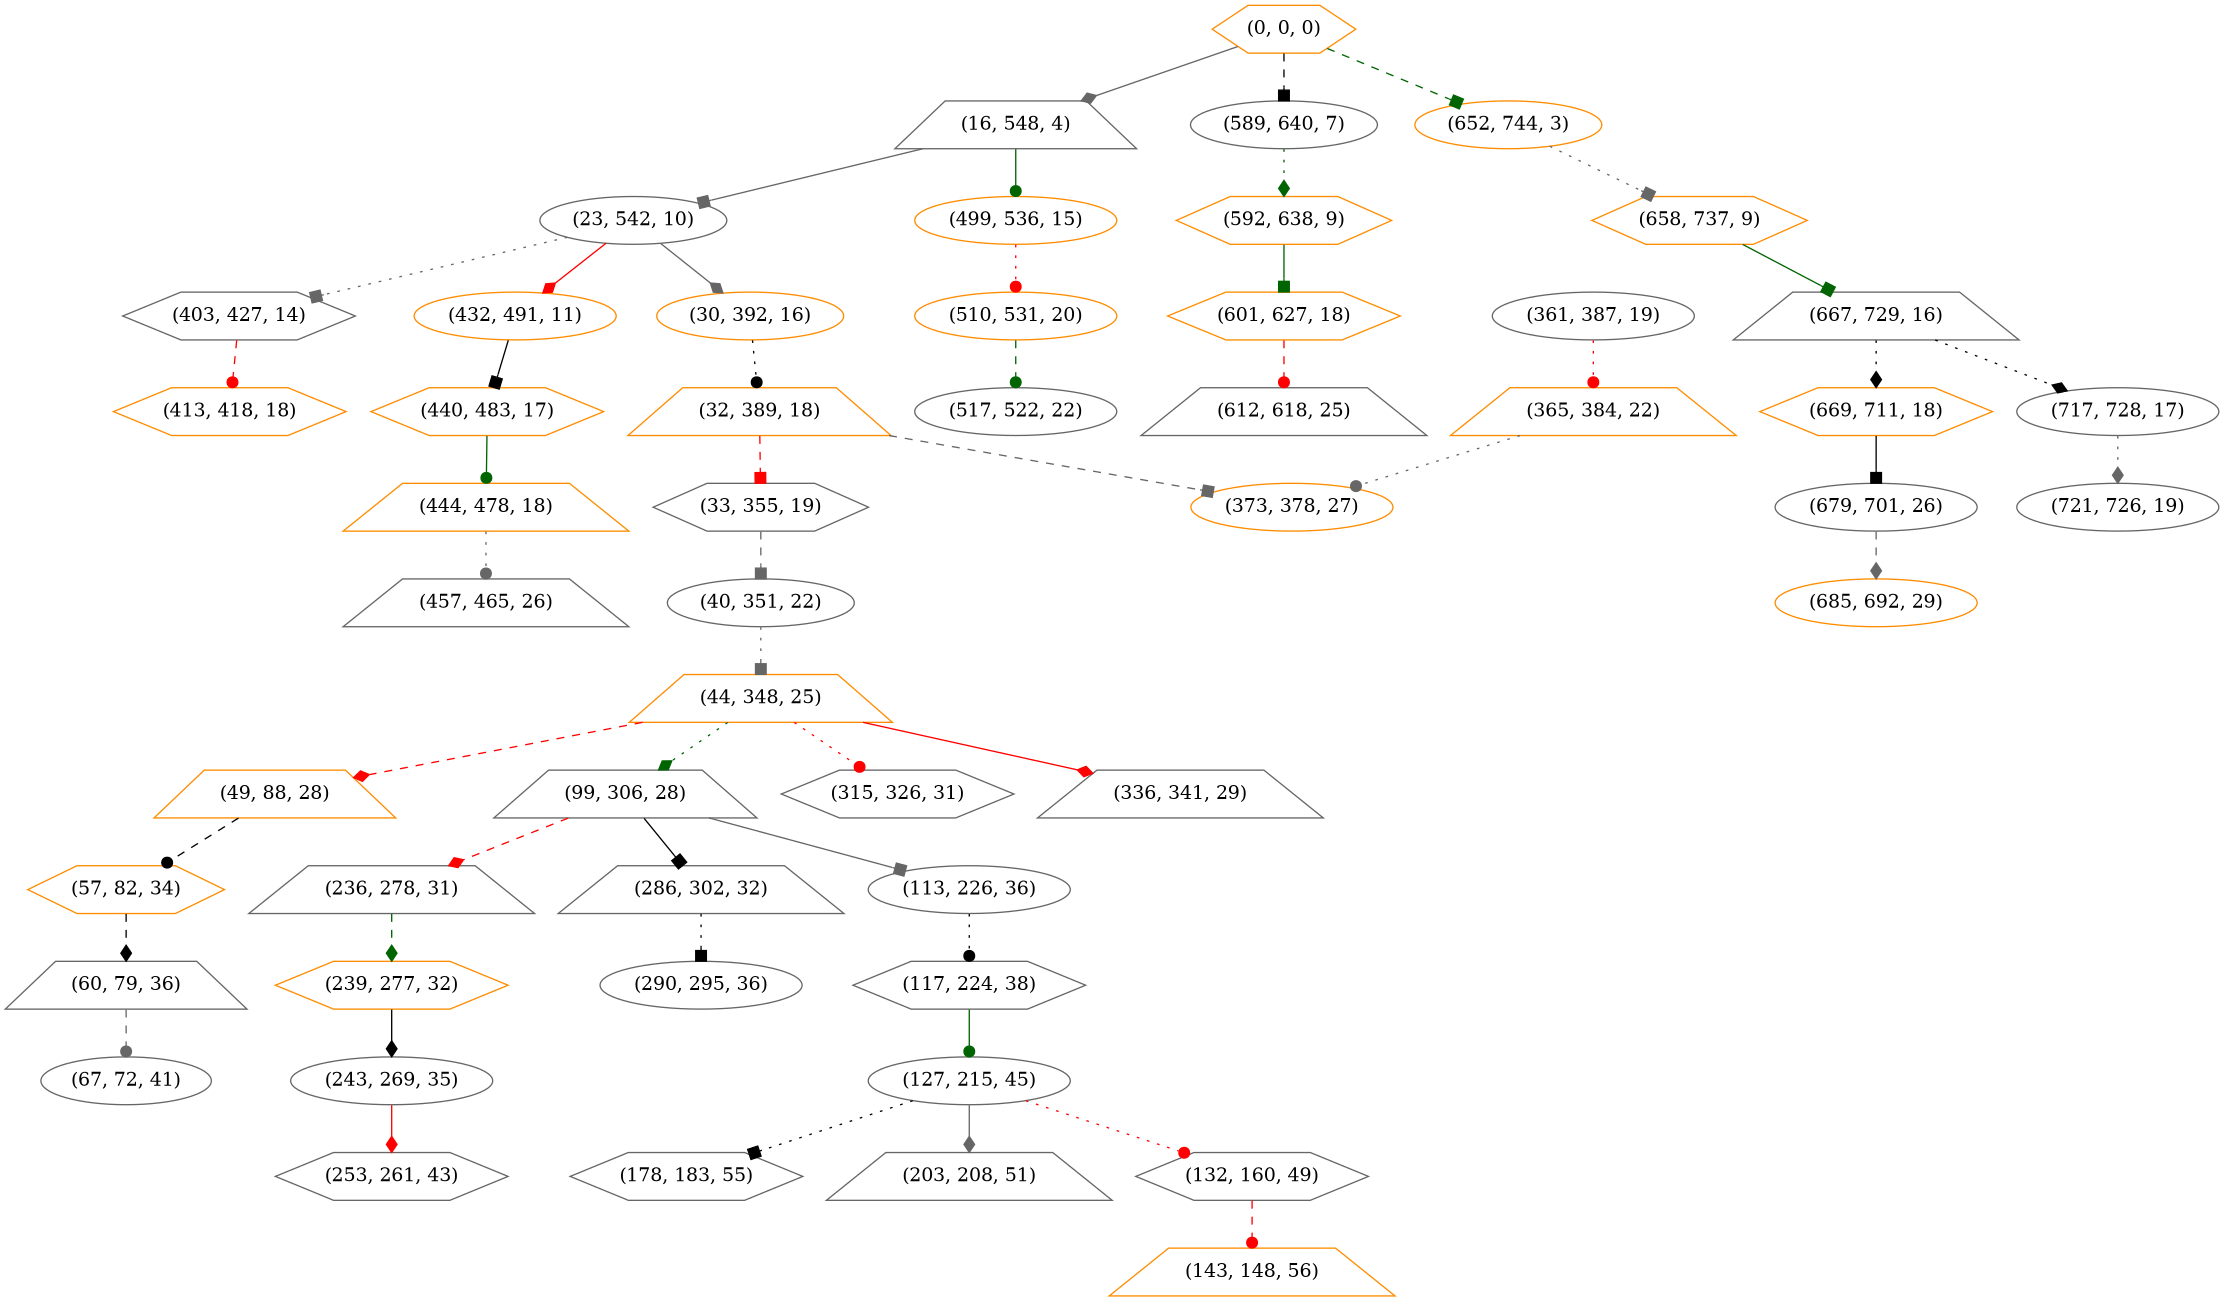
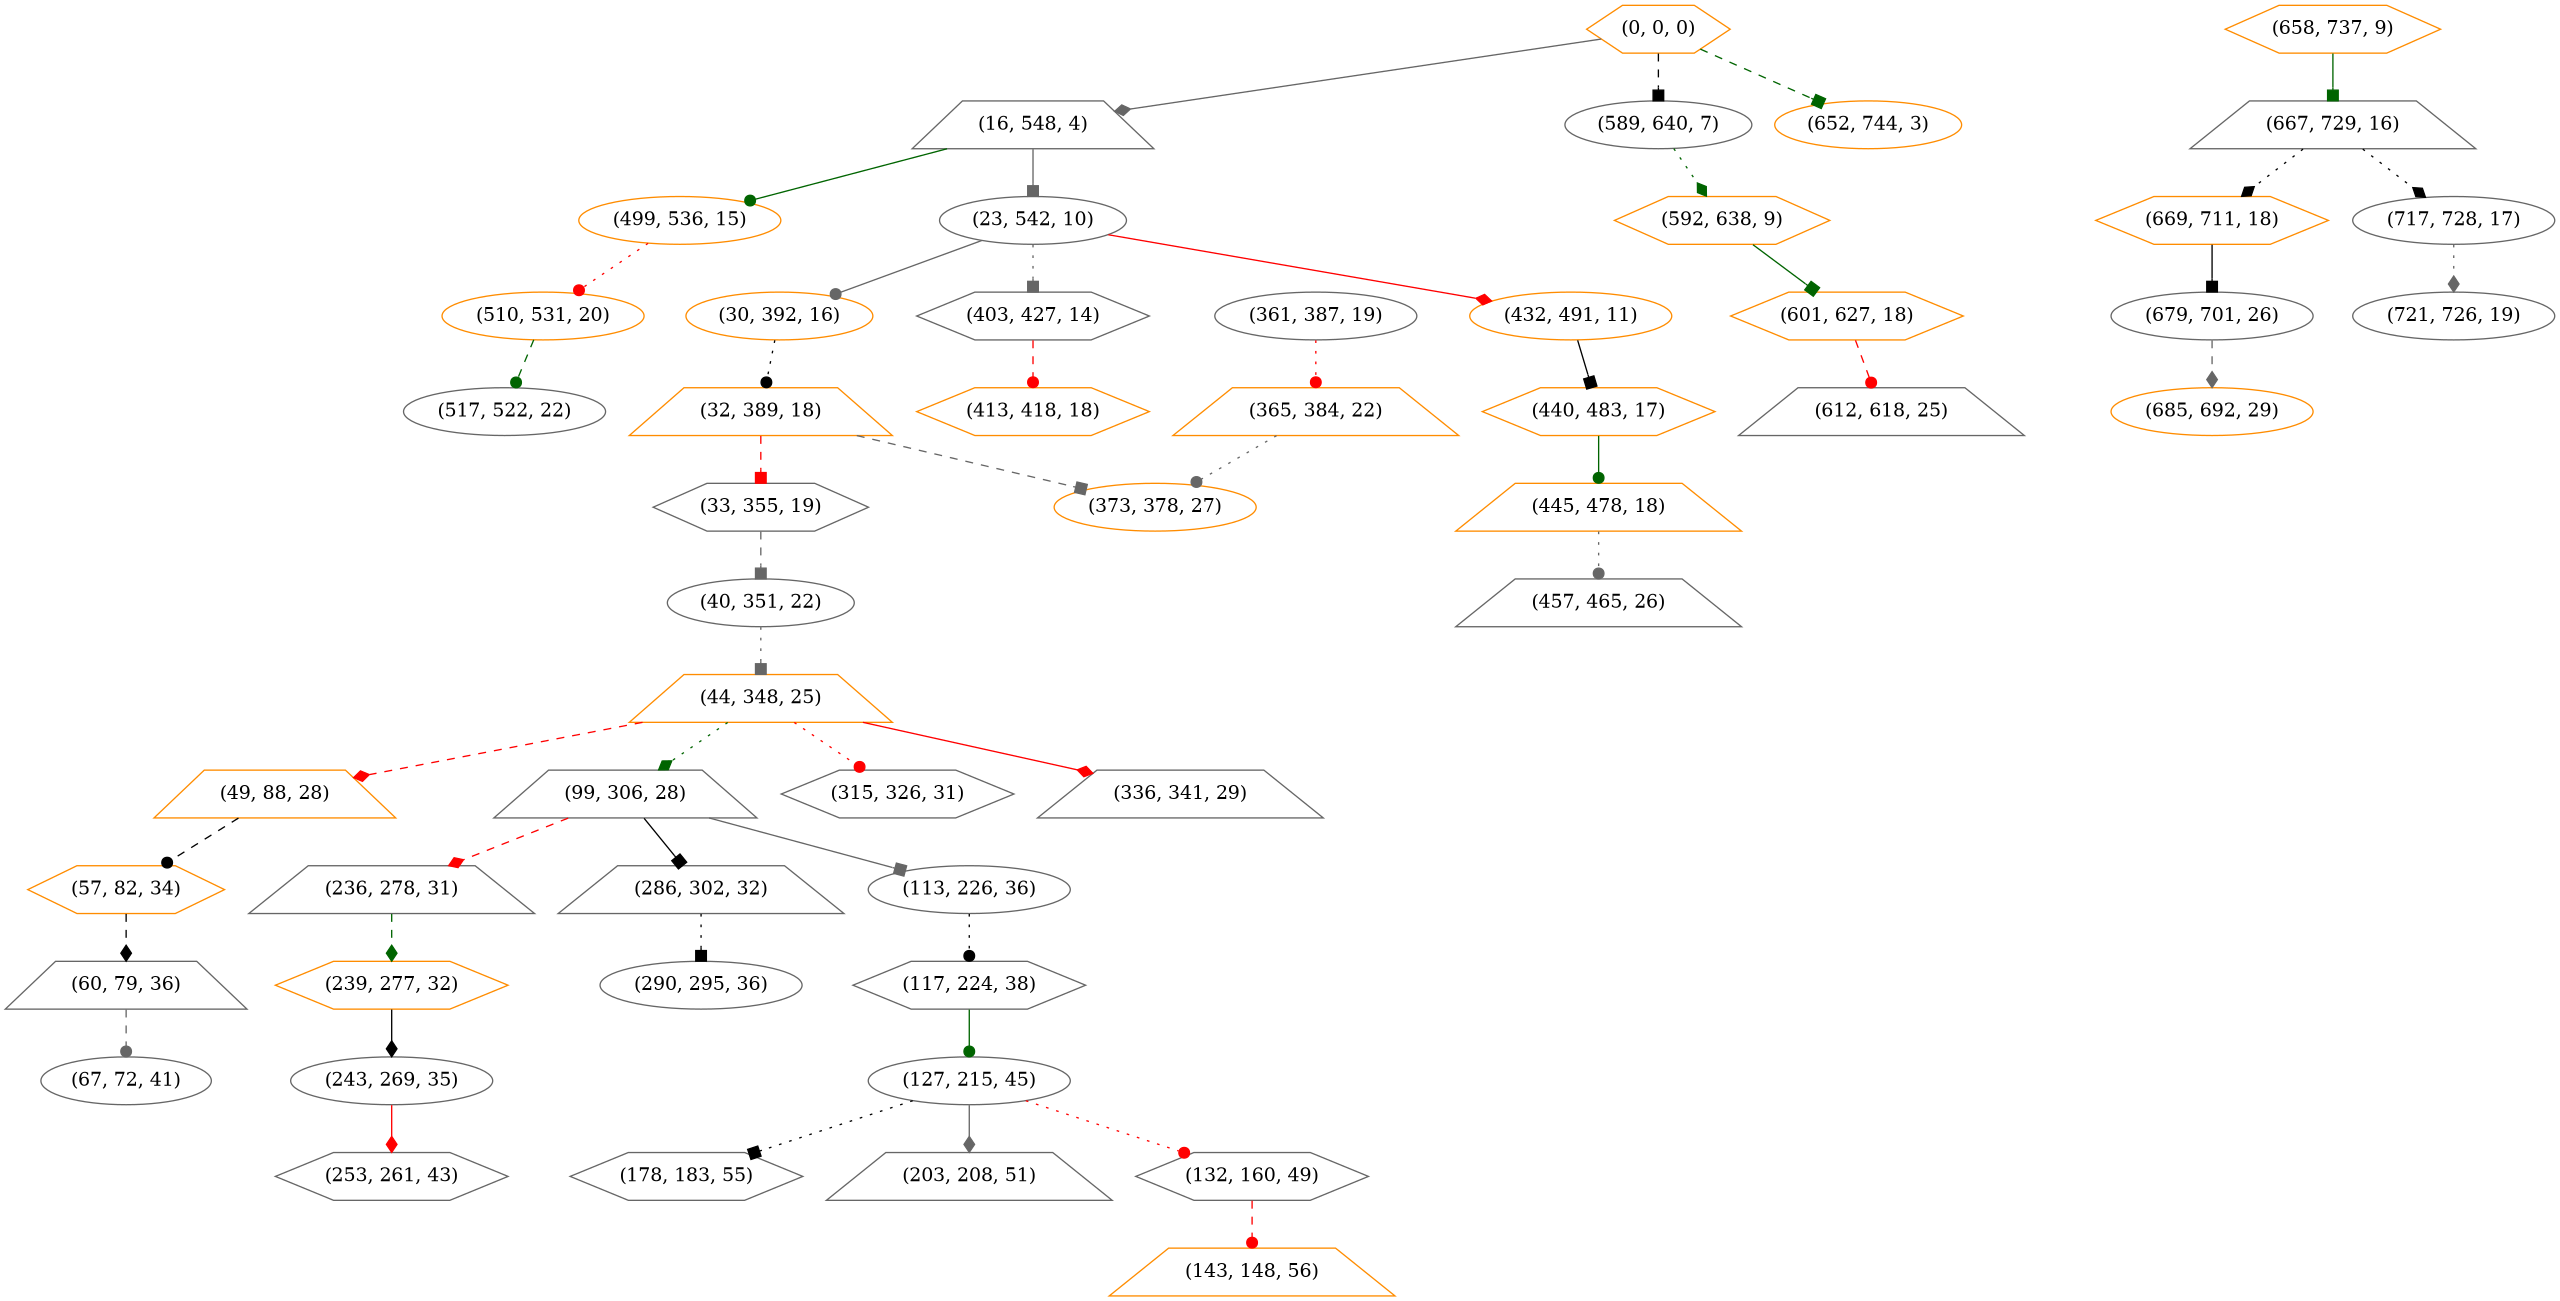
(1595, 168) -> none
(685, 263) -> (911, 266)
(486, 507) -> (1599, 507)
